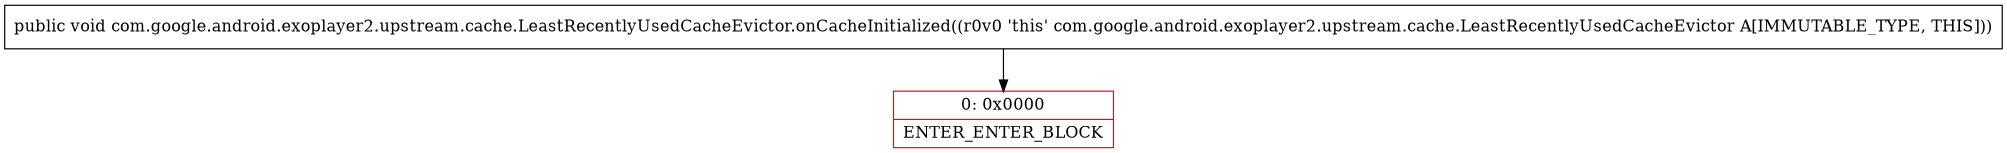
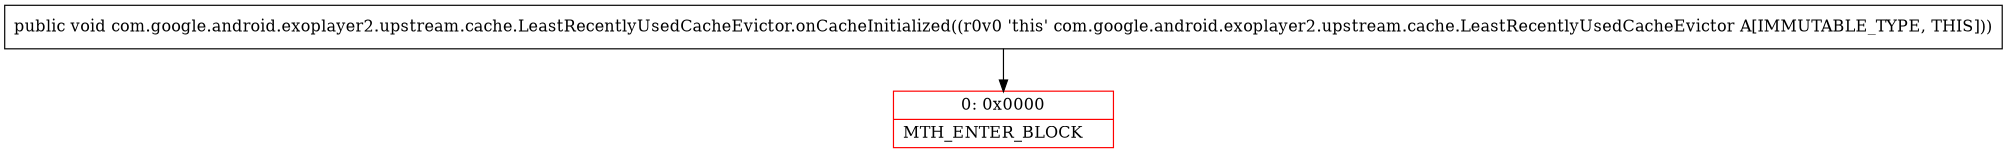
(1003, 133) -> (993, 133)
